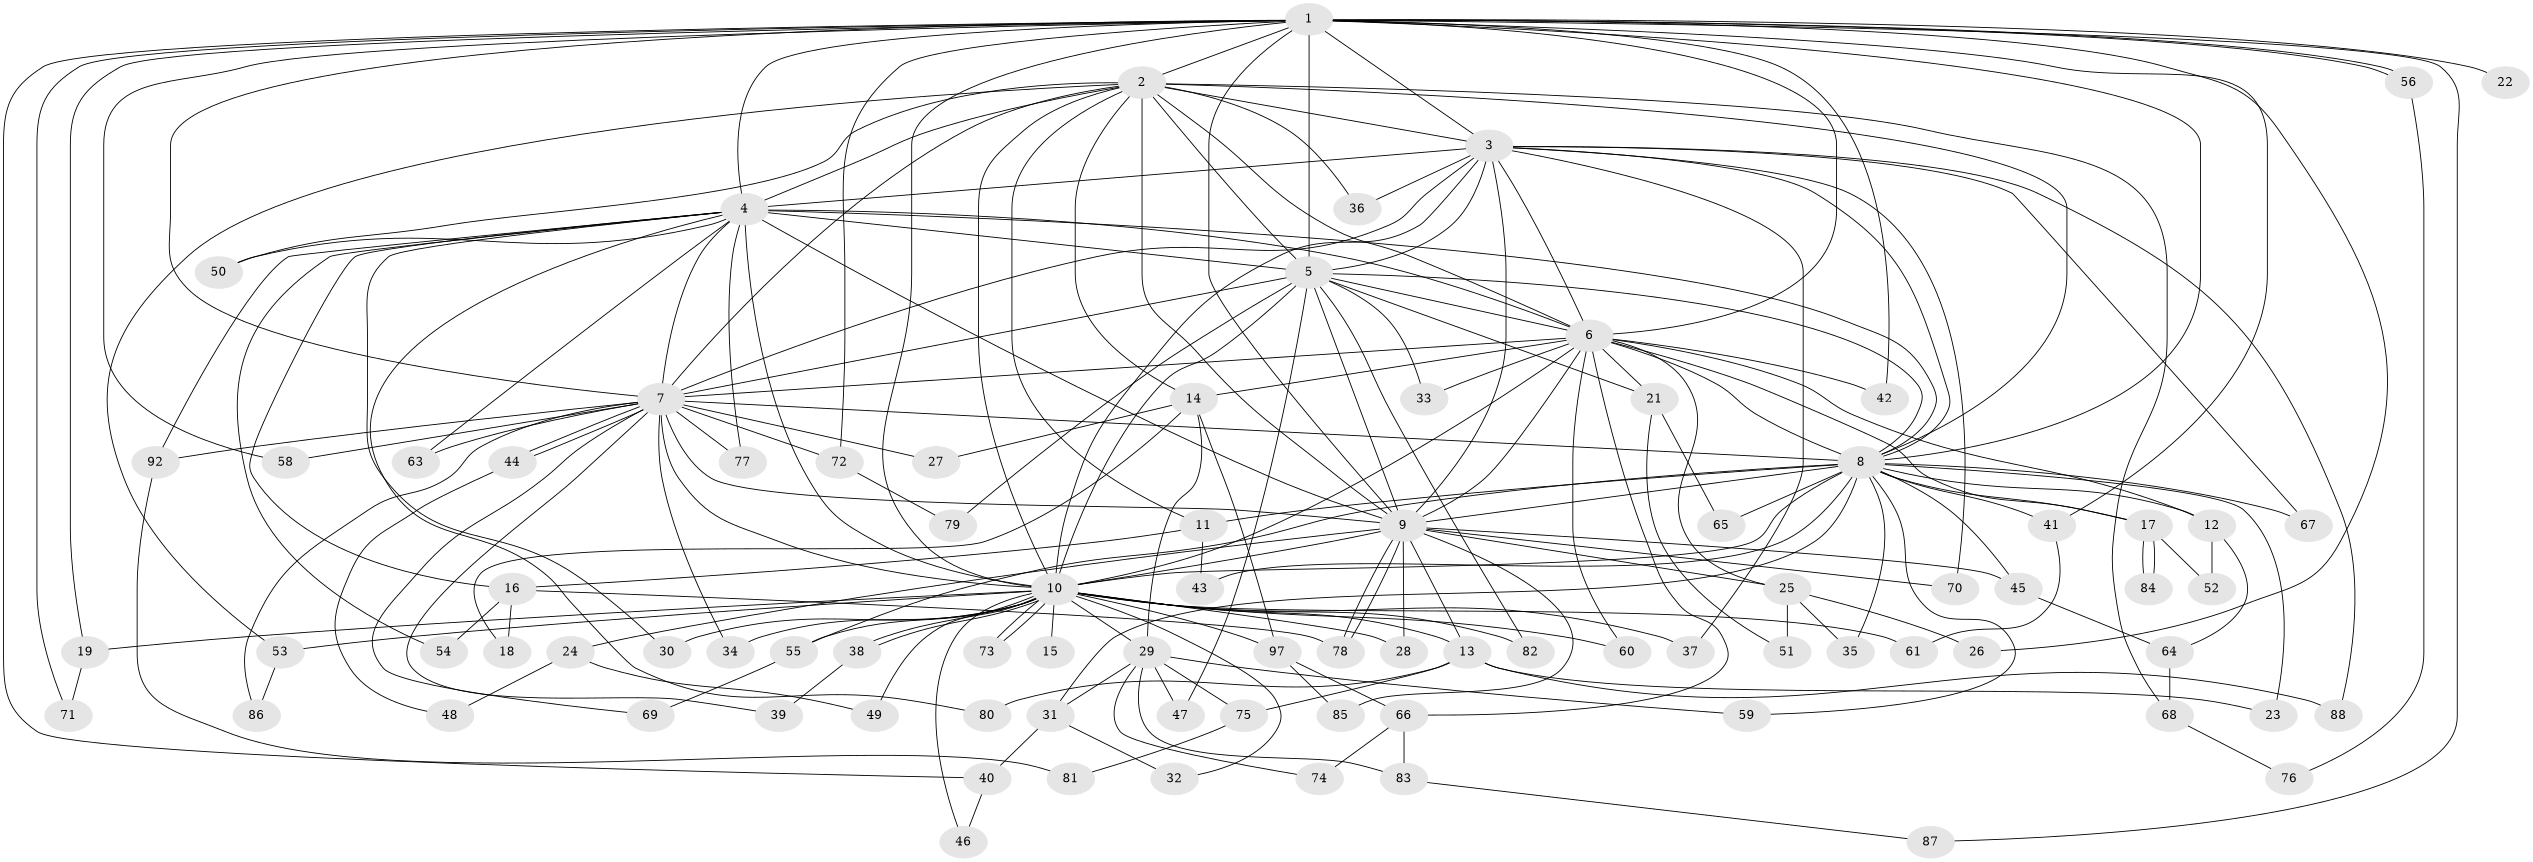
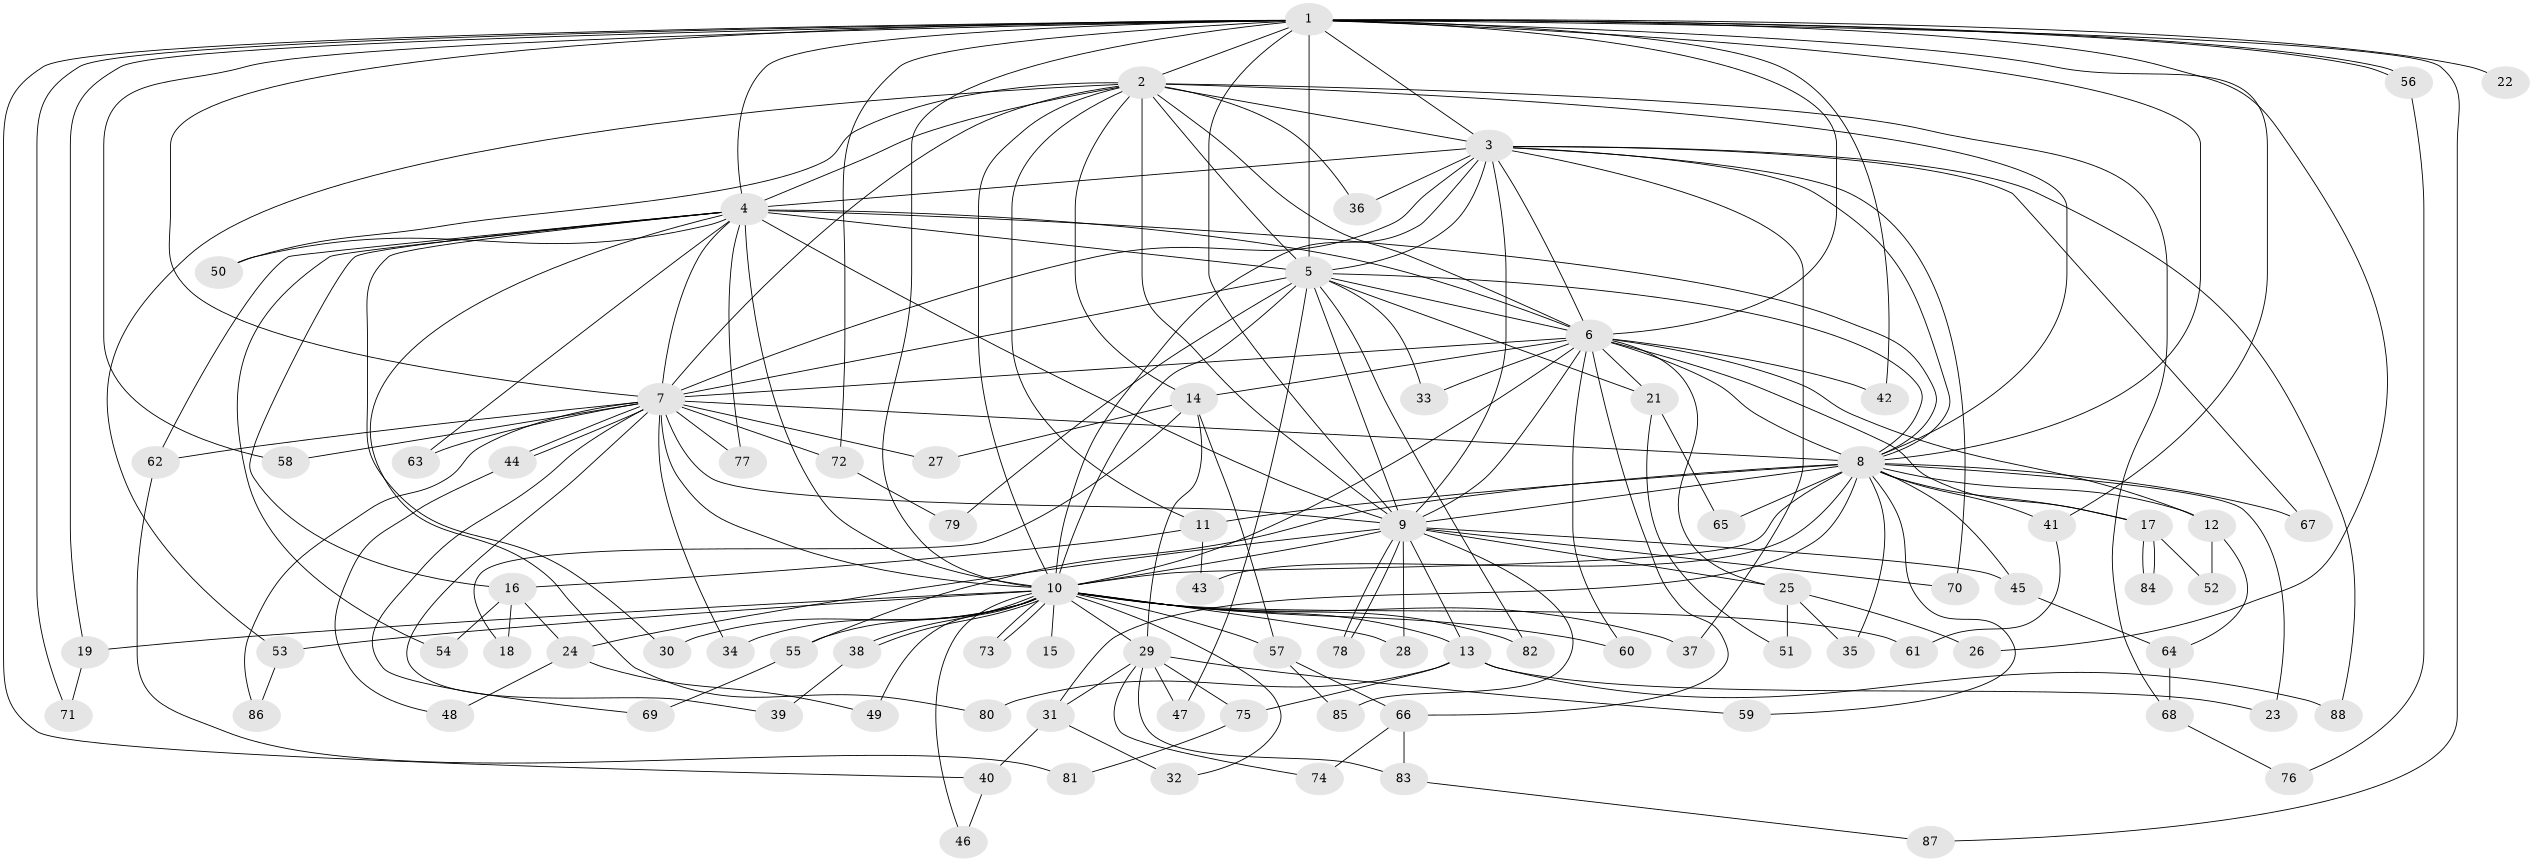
(156, 462) -> (156, 462)
(931, 608) -> (533, 612)
(1277, 652) -> (1277, 652)
